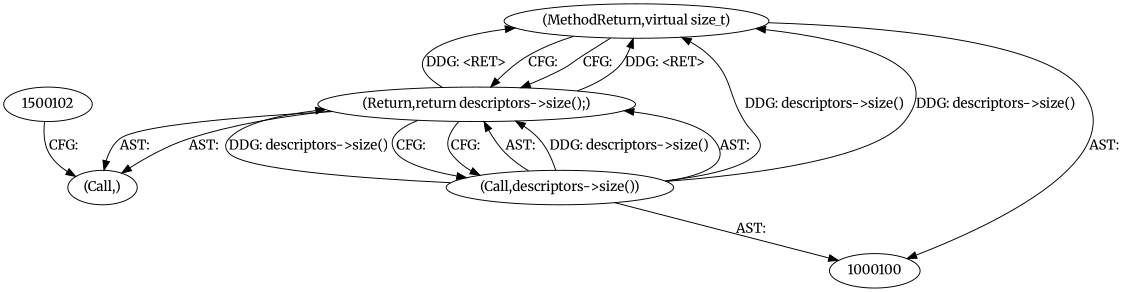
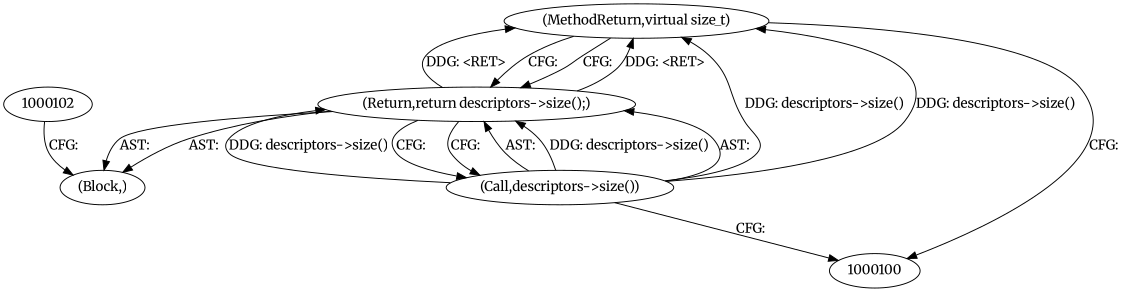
(48, 104) -> (48, 104)
(1106, 146) -> (1105, 146)
(103, 188) -> (103, 188)
(753, 229) -> (752, 229)
